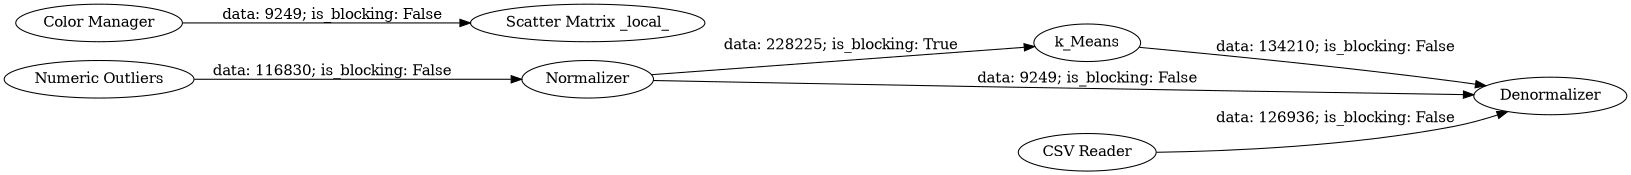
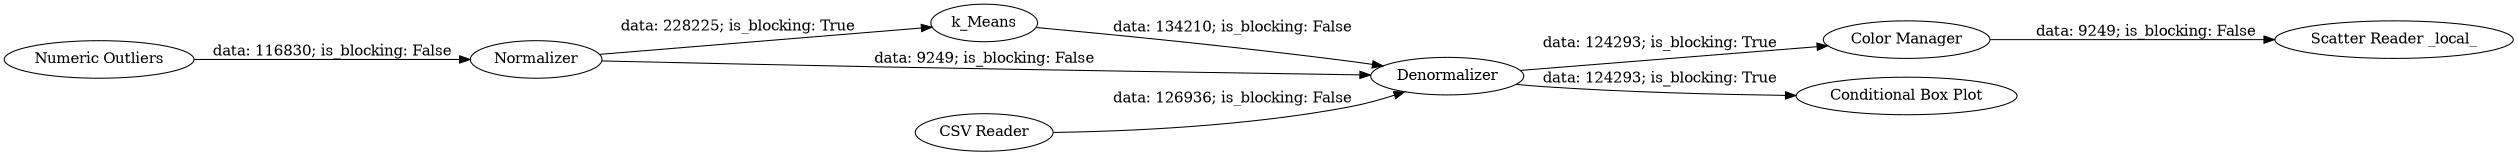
(588, 23) -> (2394, 40)
none -> (1669, 59)
none -> (1907, 96)
